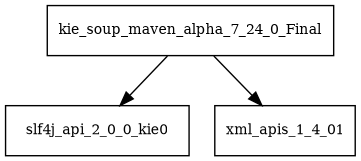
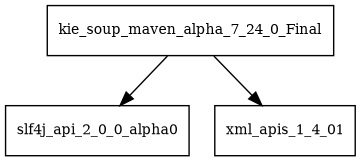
(97, 131) -> (97, 131)
